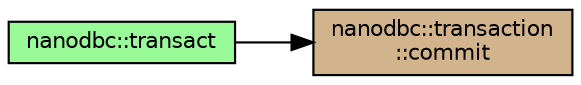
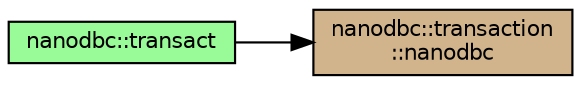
(443, 42) -> (443, 42)
